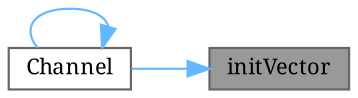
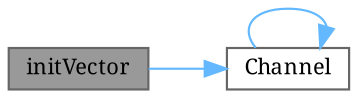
(159, 69) -> (177, 69)
